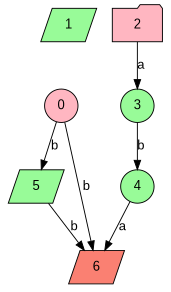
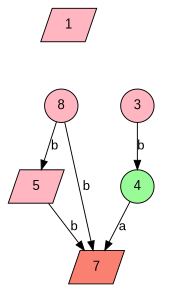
(69, 25) -> (69, 25)
(137, 25) -> none
(61, 106) -> (61, 106)
(137, 106) -> (137, 106)
(36, 186) -> (36, 186)
(97, 267) -> (97, 267)
